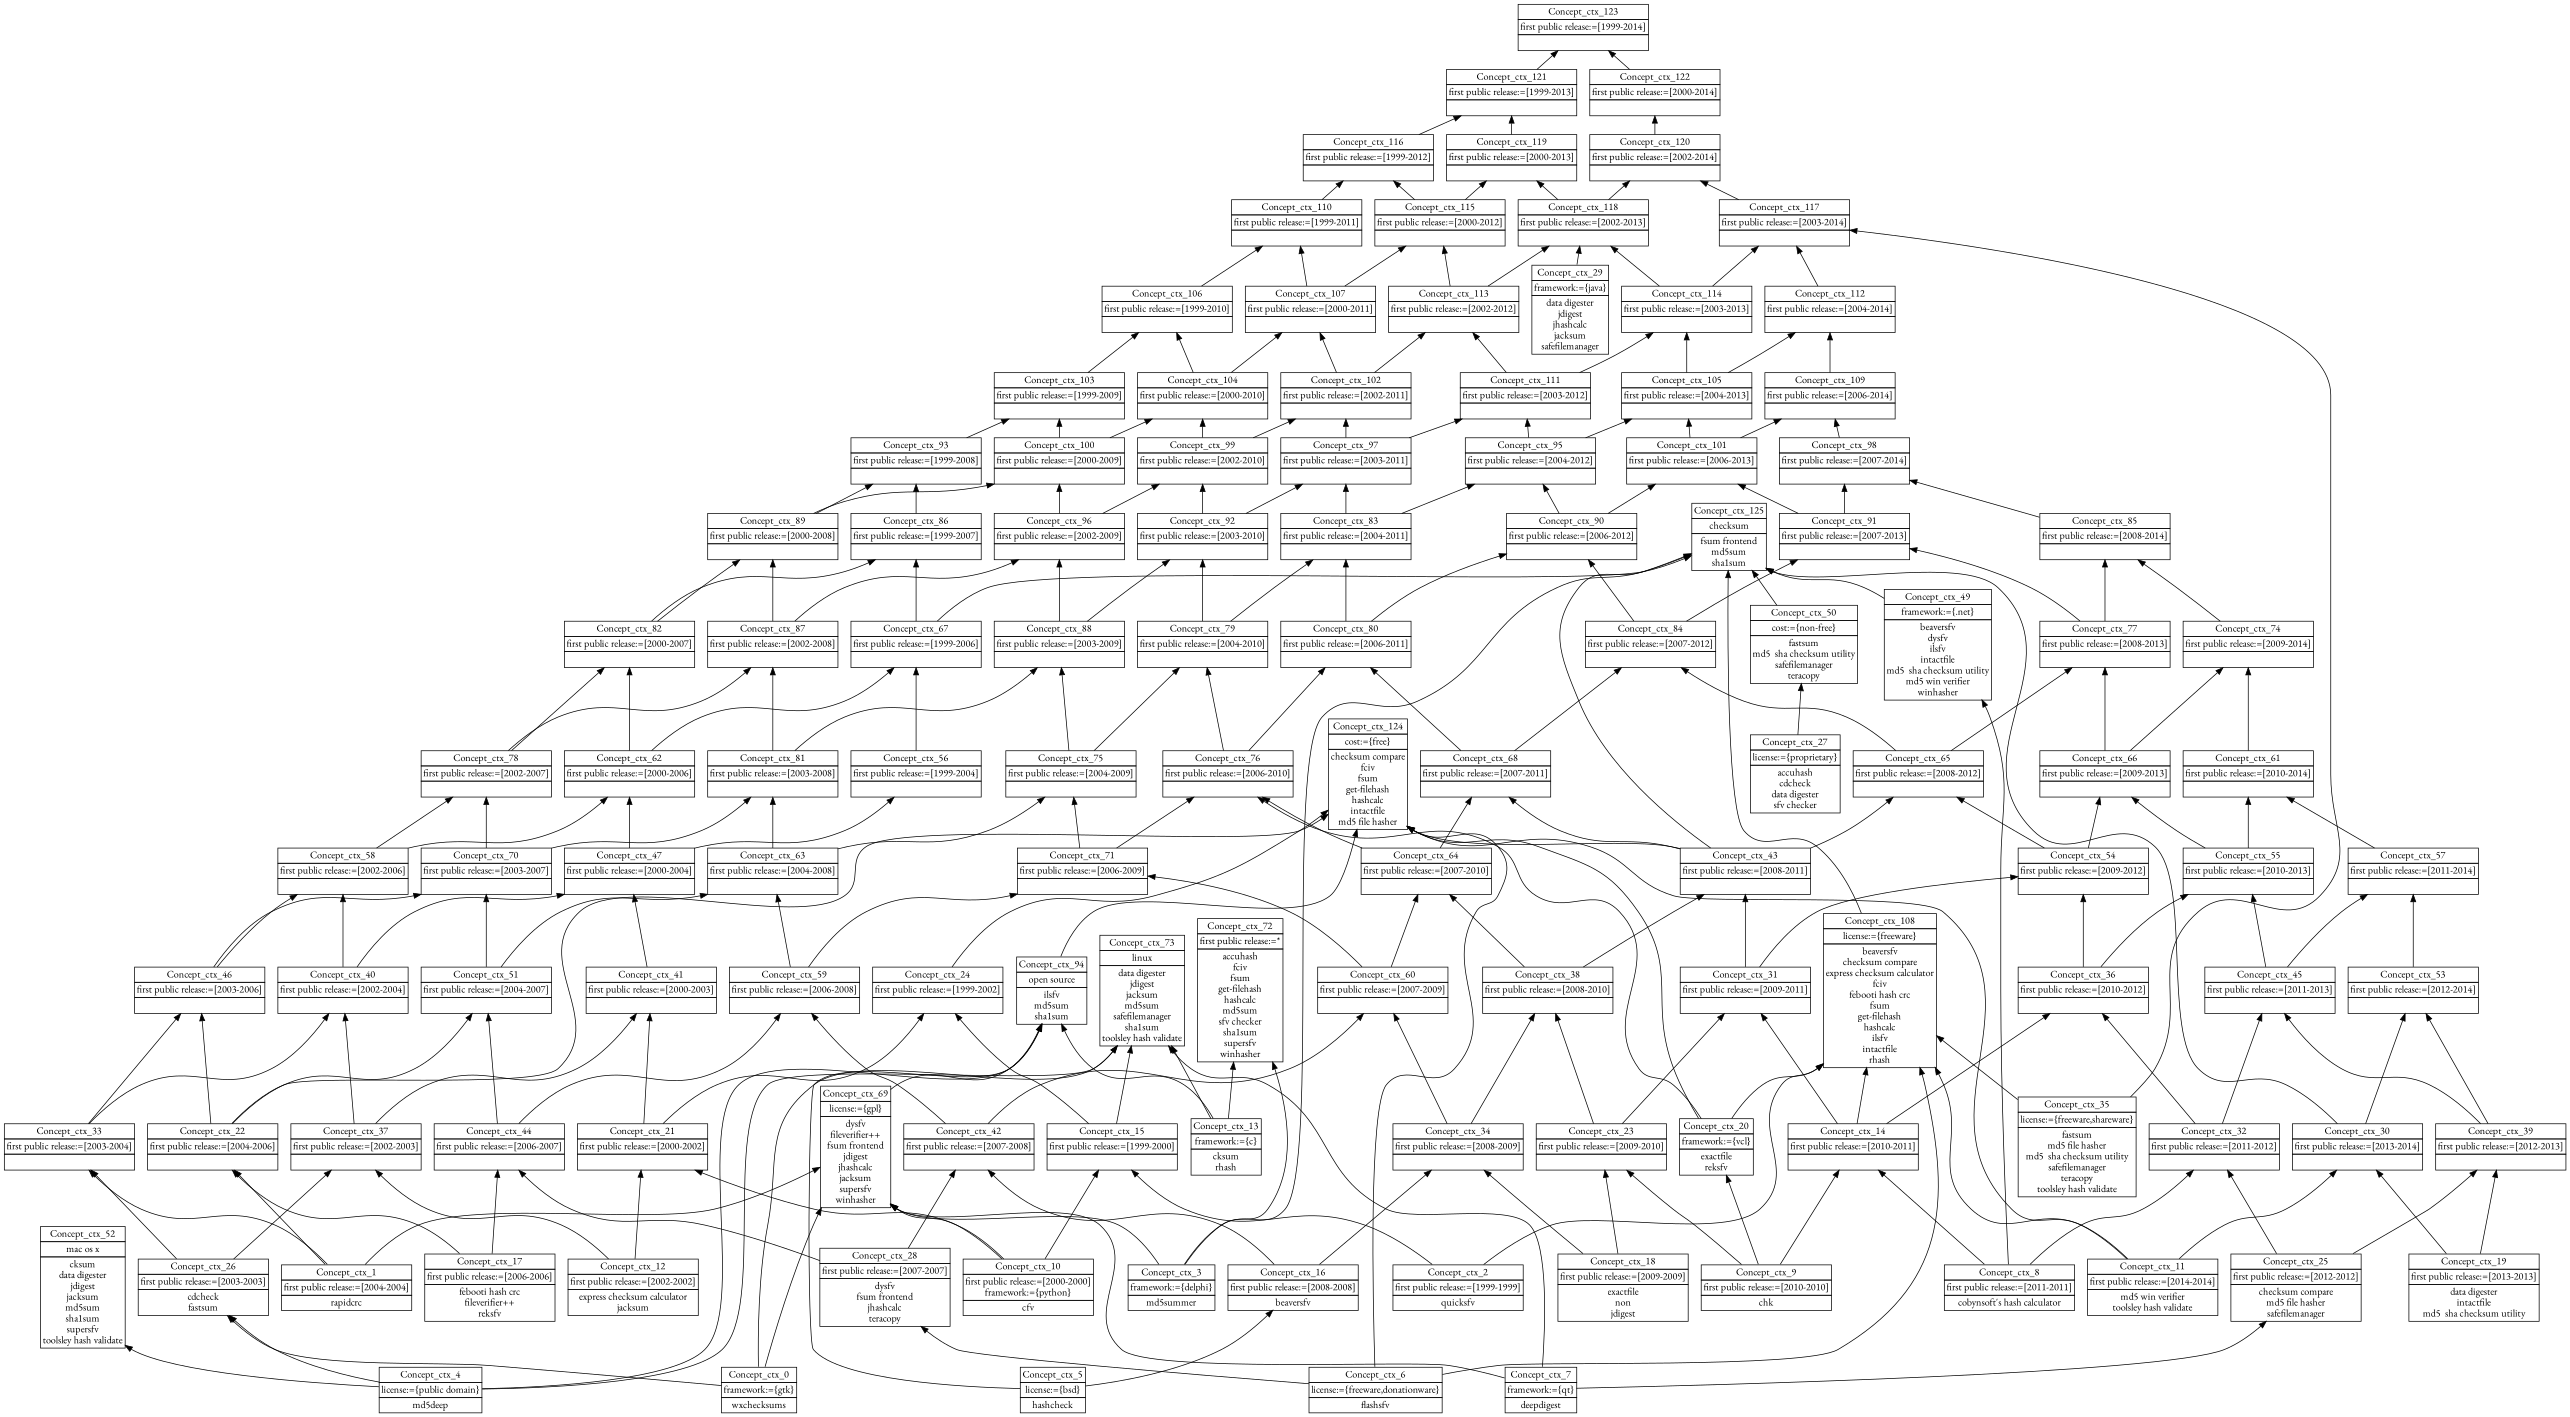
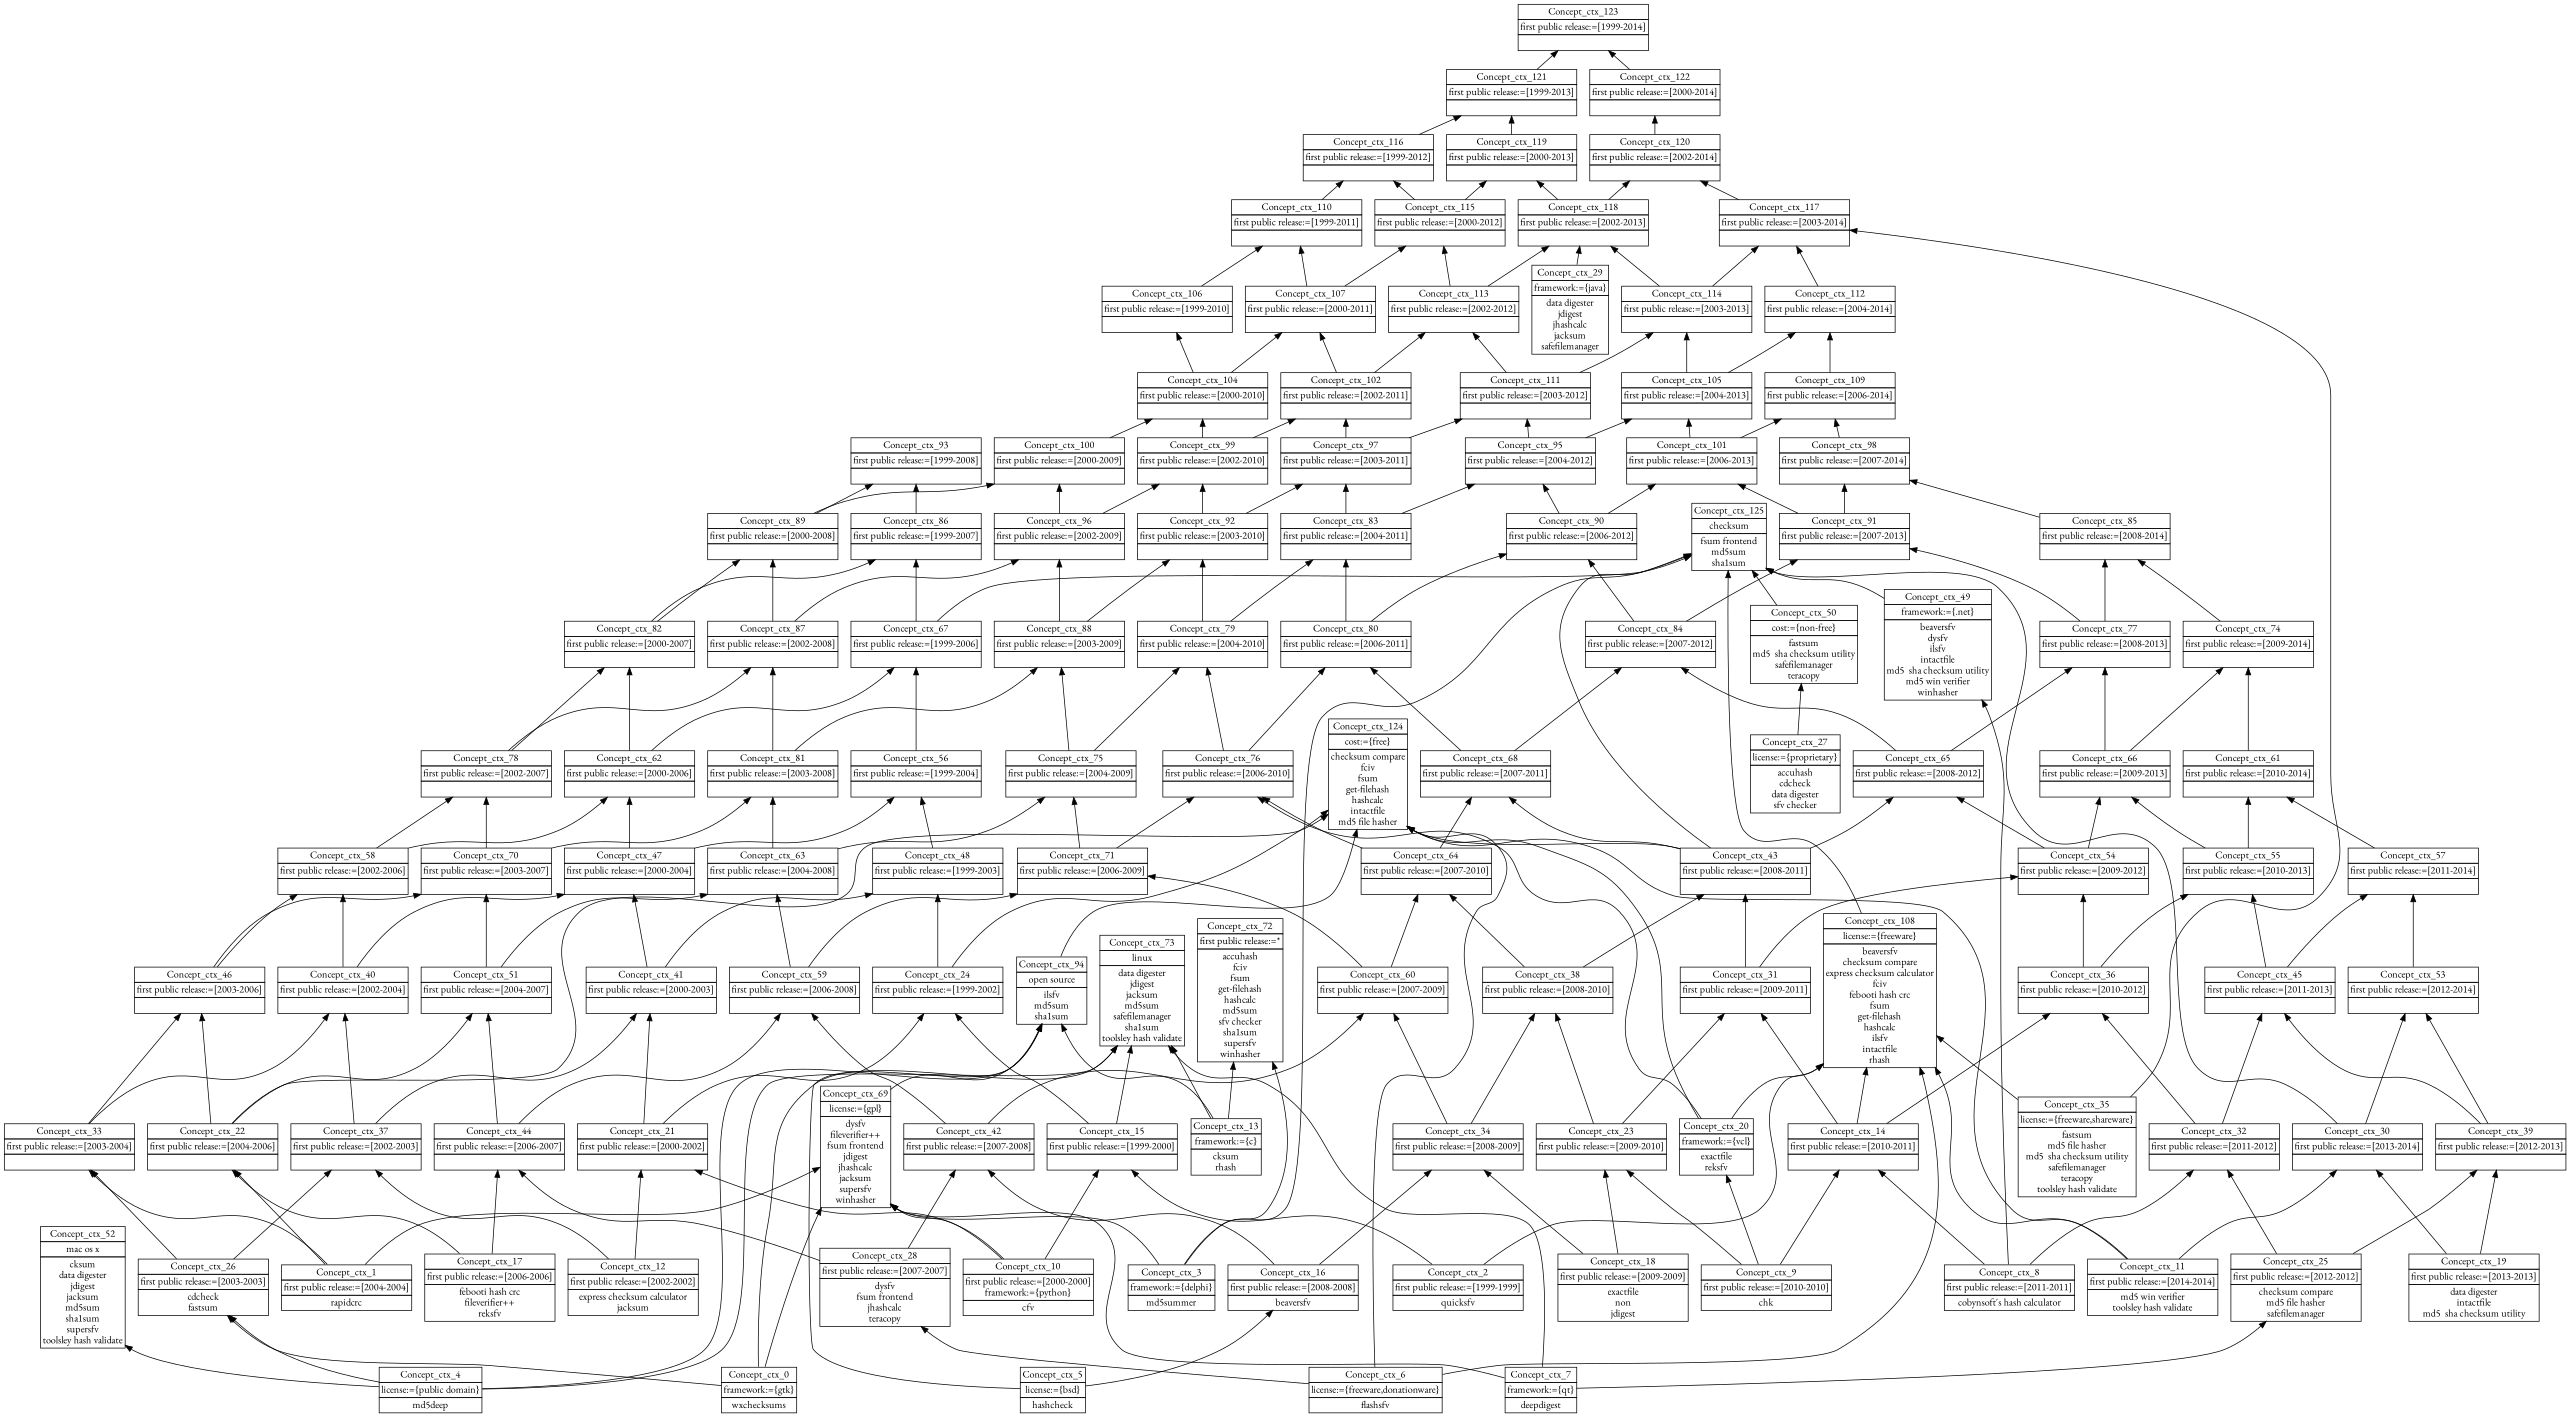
(1059, 396) -> none
none -> (938, 871)
